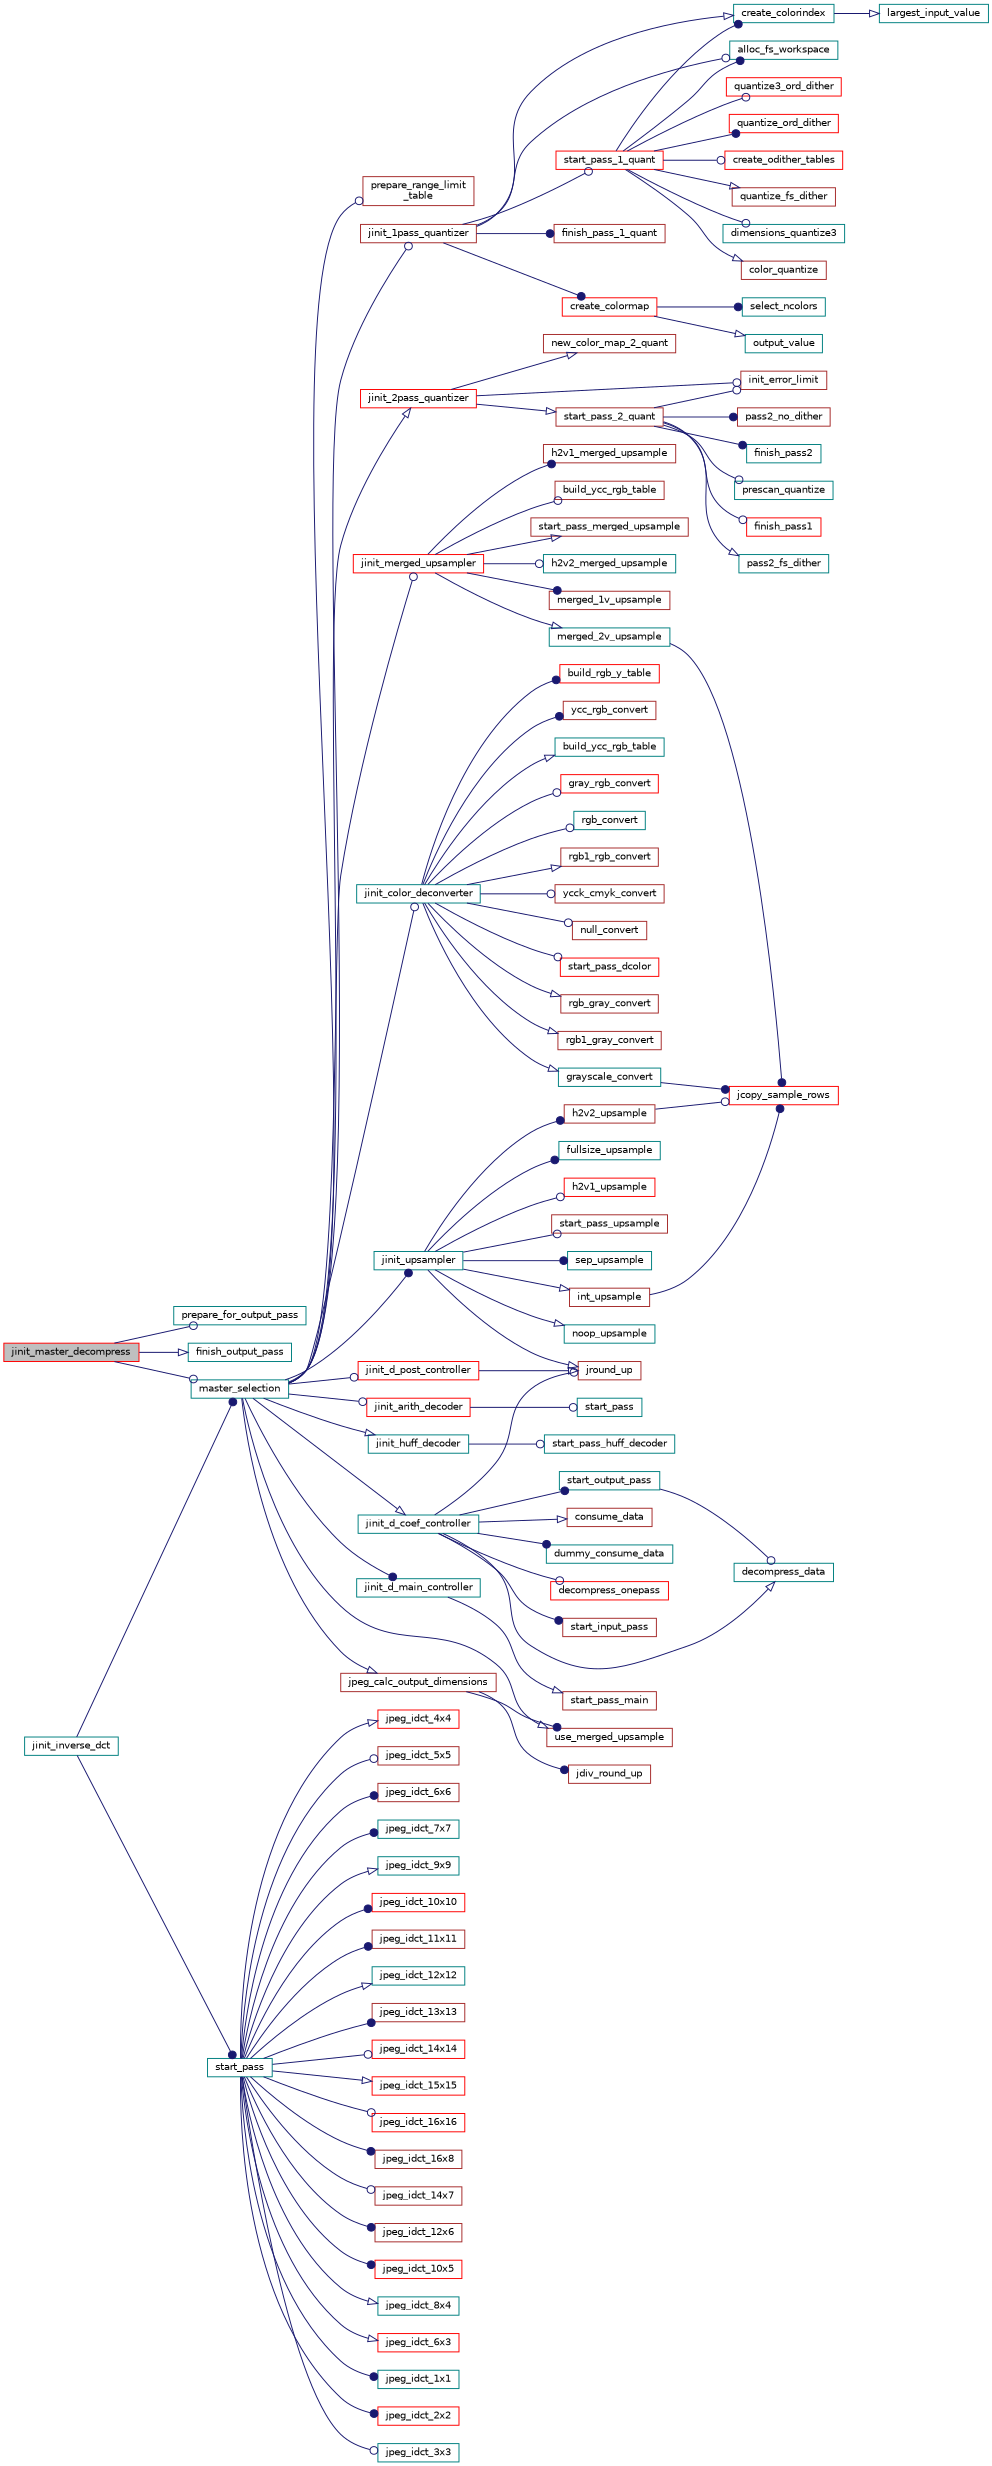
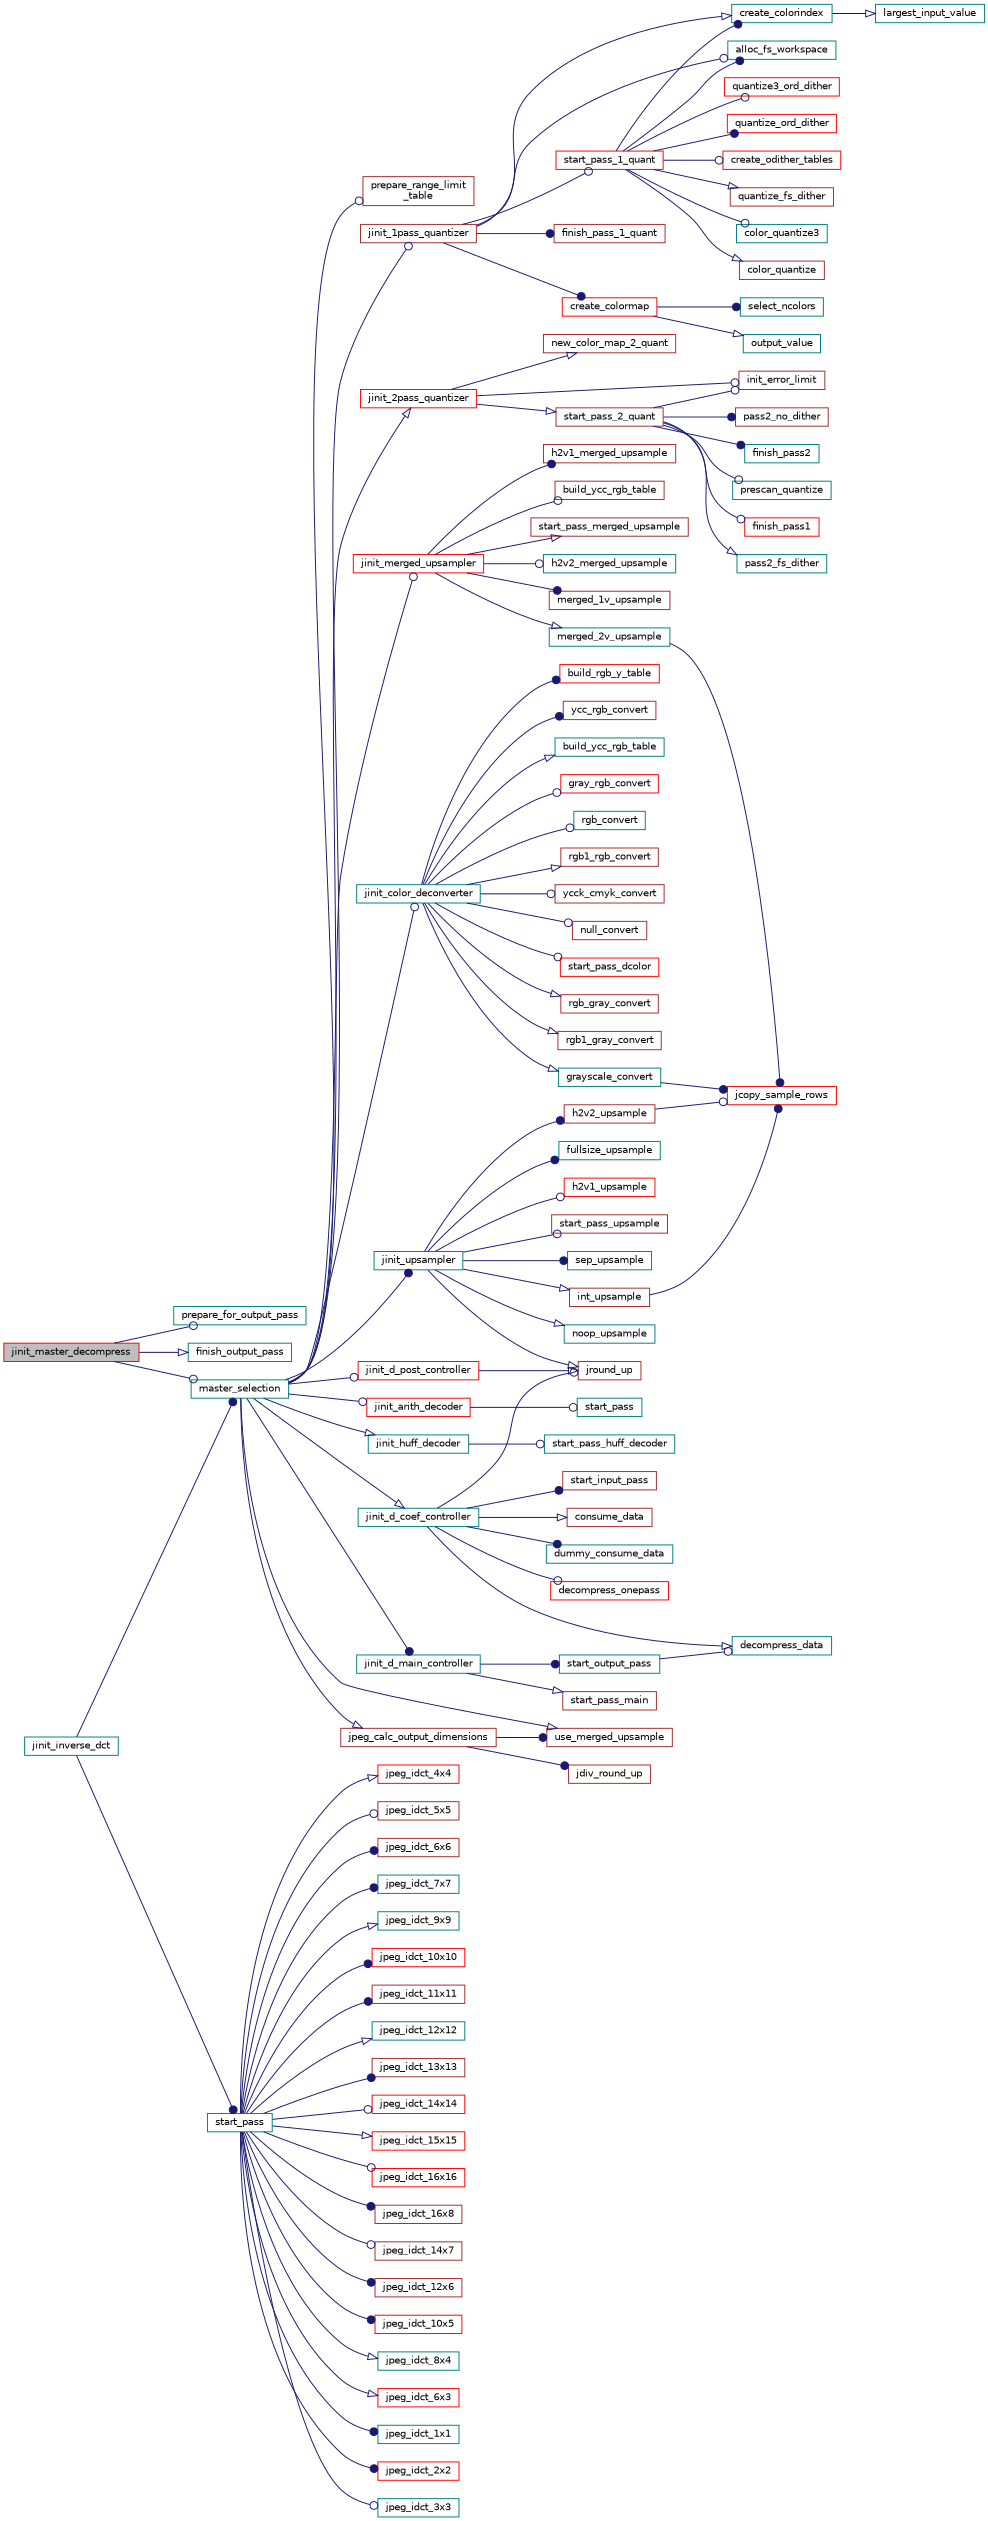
(784, 234) -> (782, 234)
(510, 1503) -> (516, 1664)
